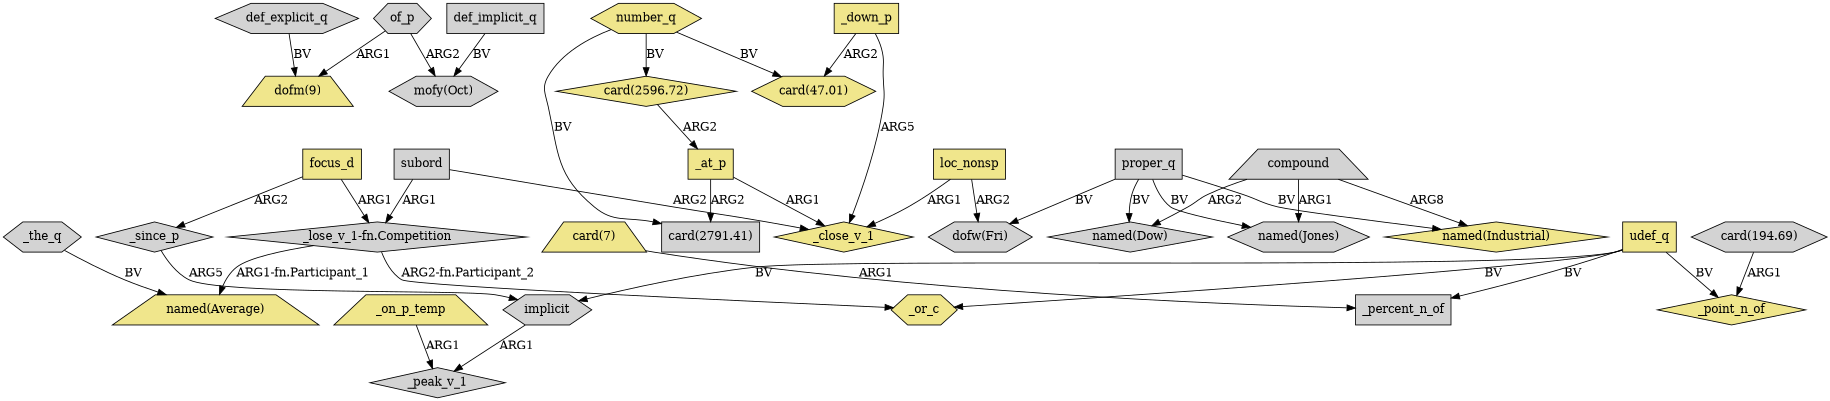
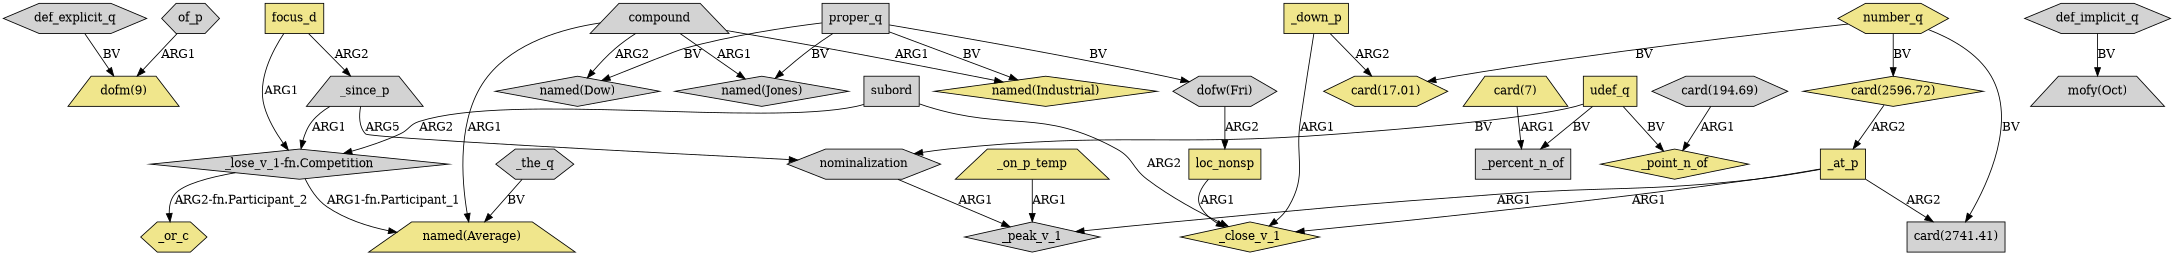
(495, 18) -> (2098, 18)
(421, 51) -> none
none -> (484, 83)
(443, 91) -> (2098, 91)
(814, 91) -> (1386, 91)
none -> (313, 121)
(898, 128) -> (1317, 128)
(974, 196) -> (1225, 124)
none -> (1452, 198)
(420, 201) -> (436, 128)
(1427, 201) -> (912, 55)
(155, 237) -> (365, 91)
(711, 237) -> (1956, 237)
(1299, 237) -> (762, 91)
(1293, 283) -> none
(547, 310) -> (864, 164)
